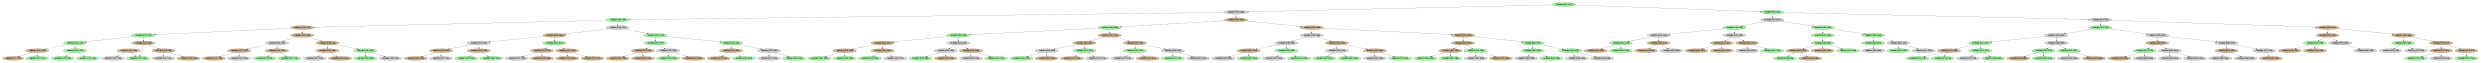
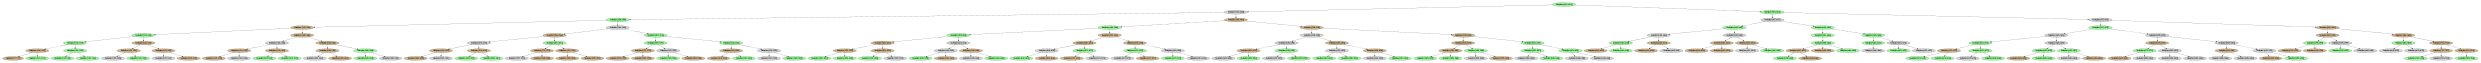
(142, 50) -> (137, 47)
none -> (2340, 51)
none -> (2296, 58)
